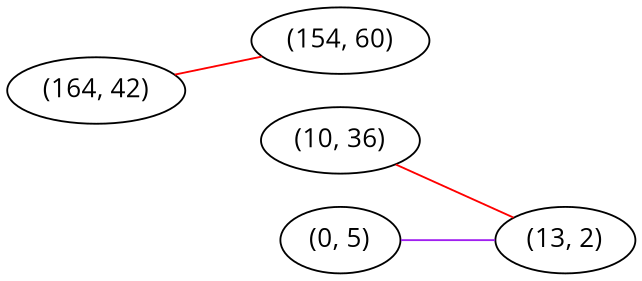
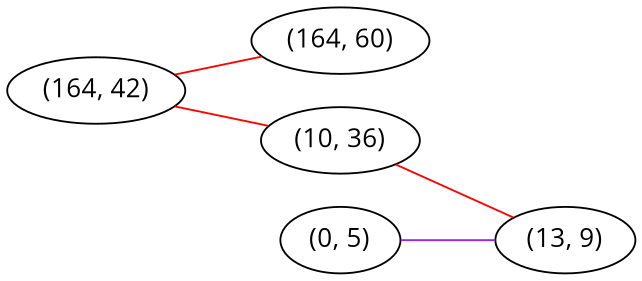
(340, 41) -> (340, 41)
none -> (222, 116)
(565, 240) -> (565, 240)
